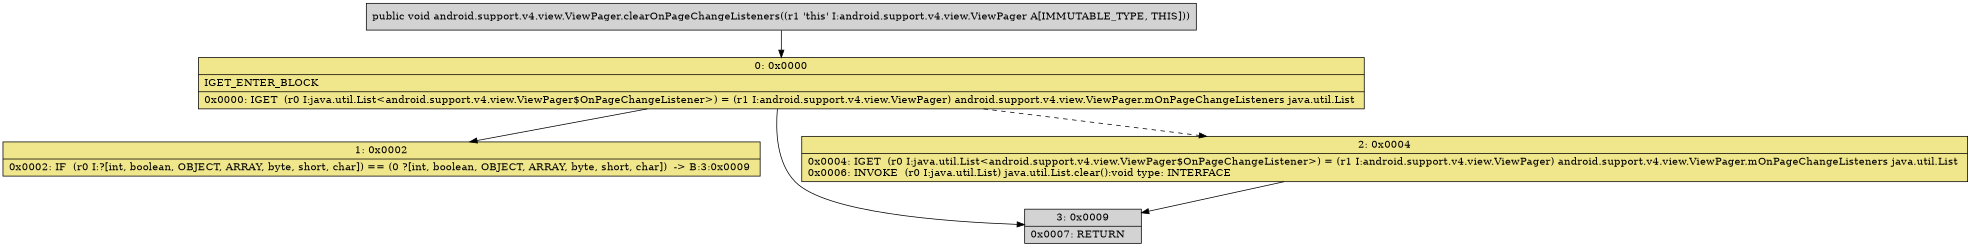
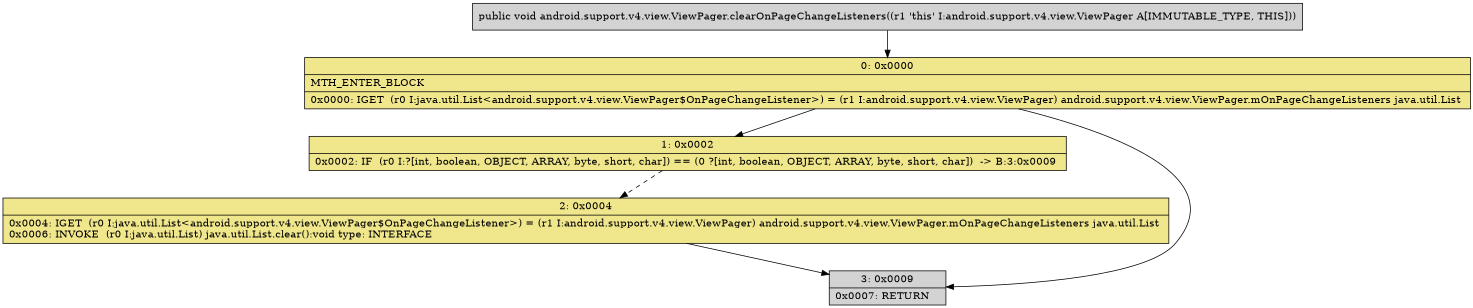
(262, 83) -> (368, 83)
(1091, 122) -> (644, 182)
